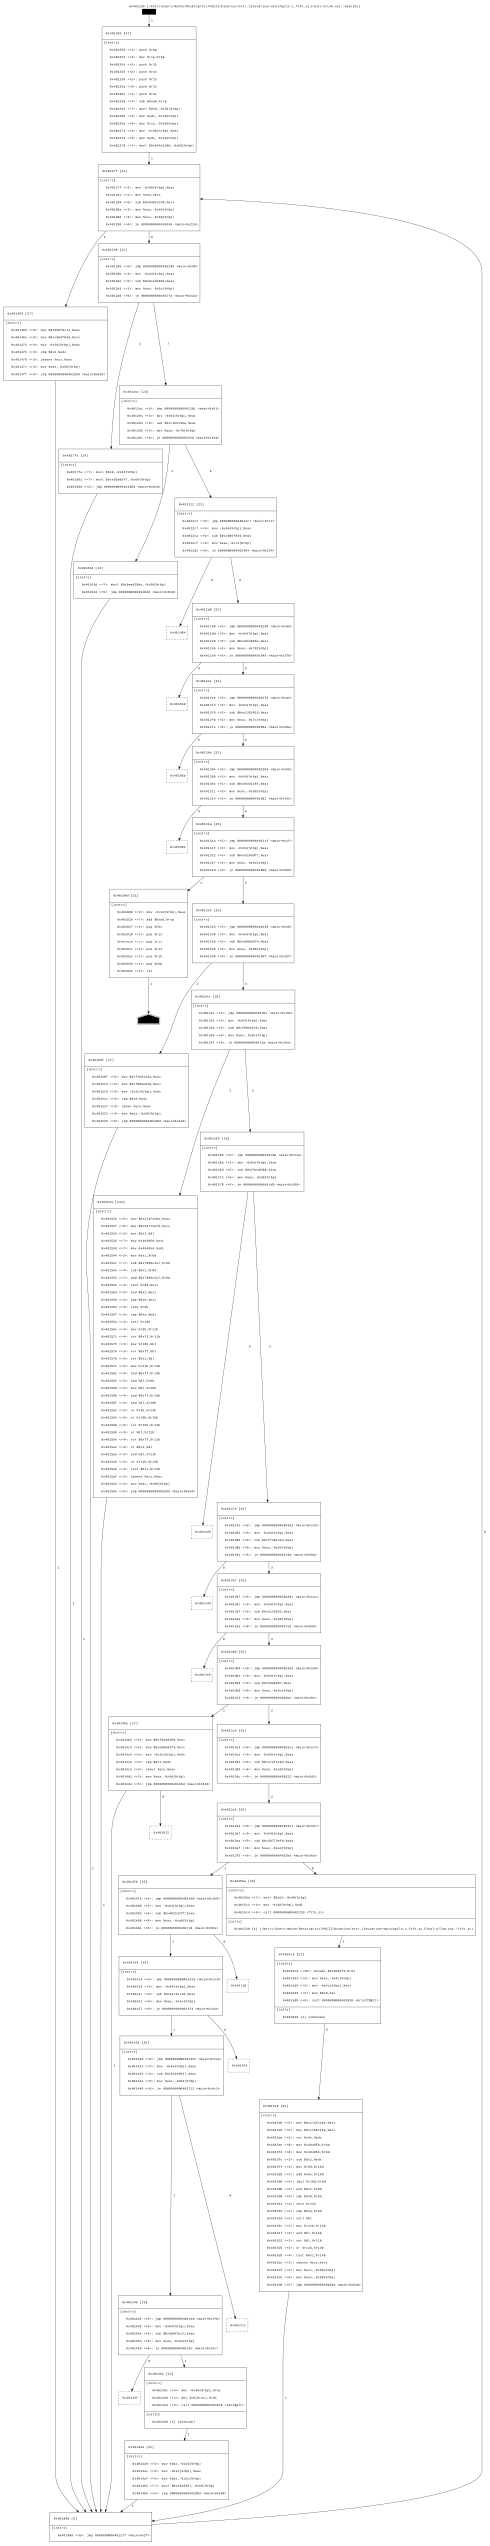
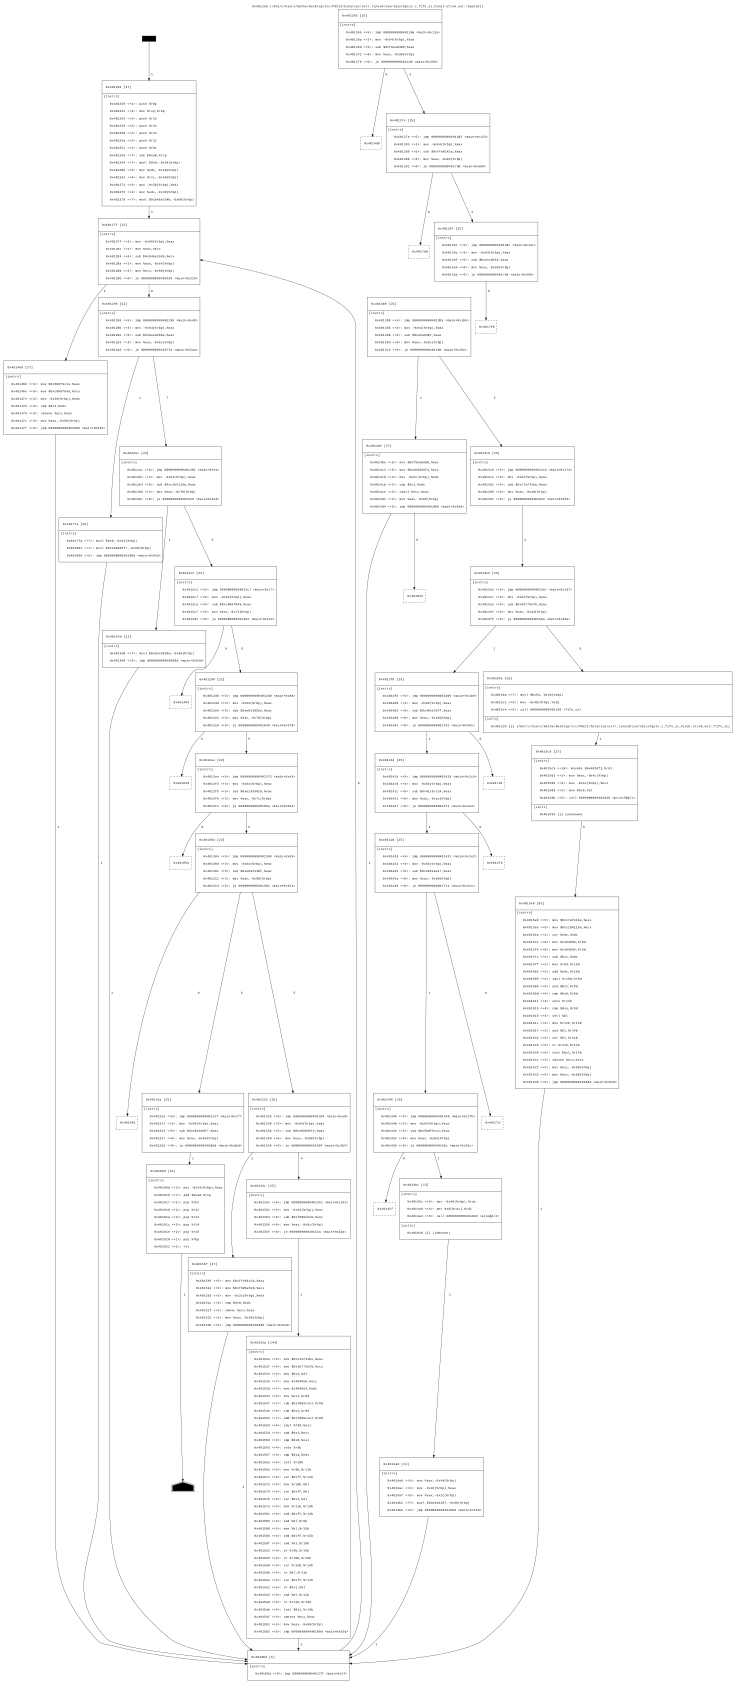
(243, 889) -> (273, 992)
(248, 1089) -> none
(269, 1638) -> none
